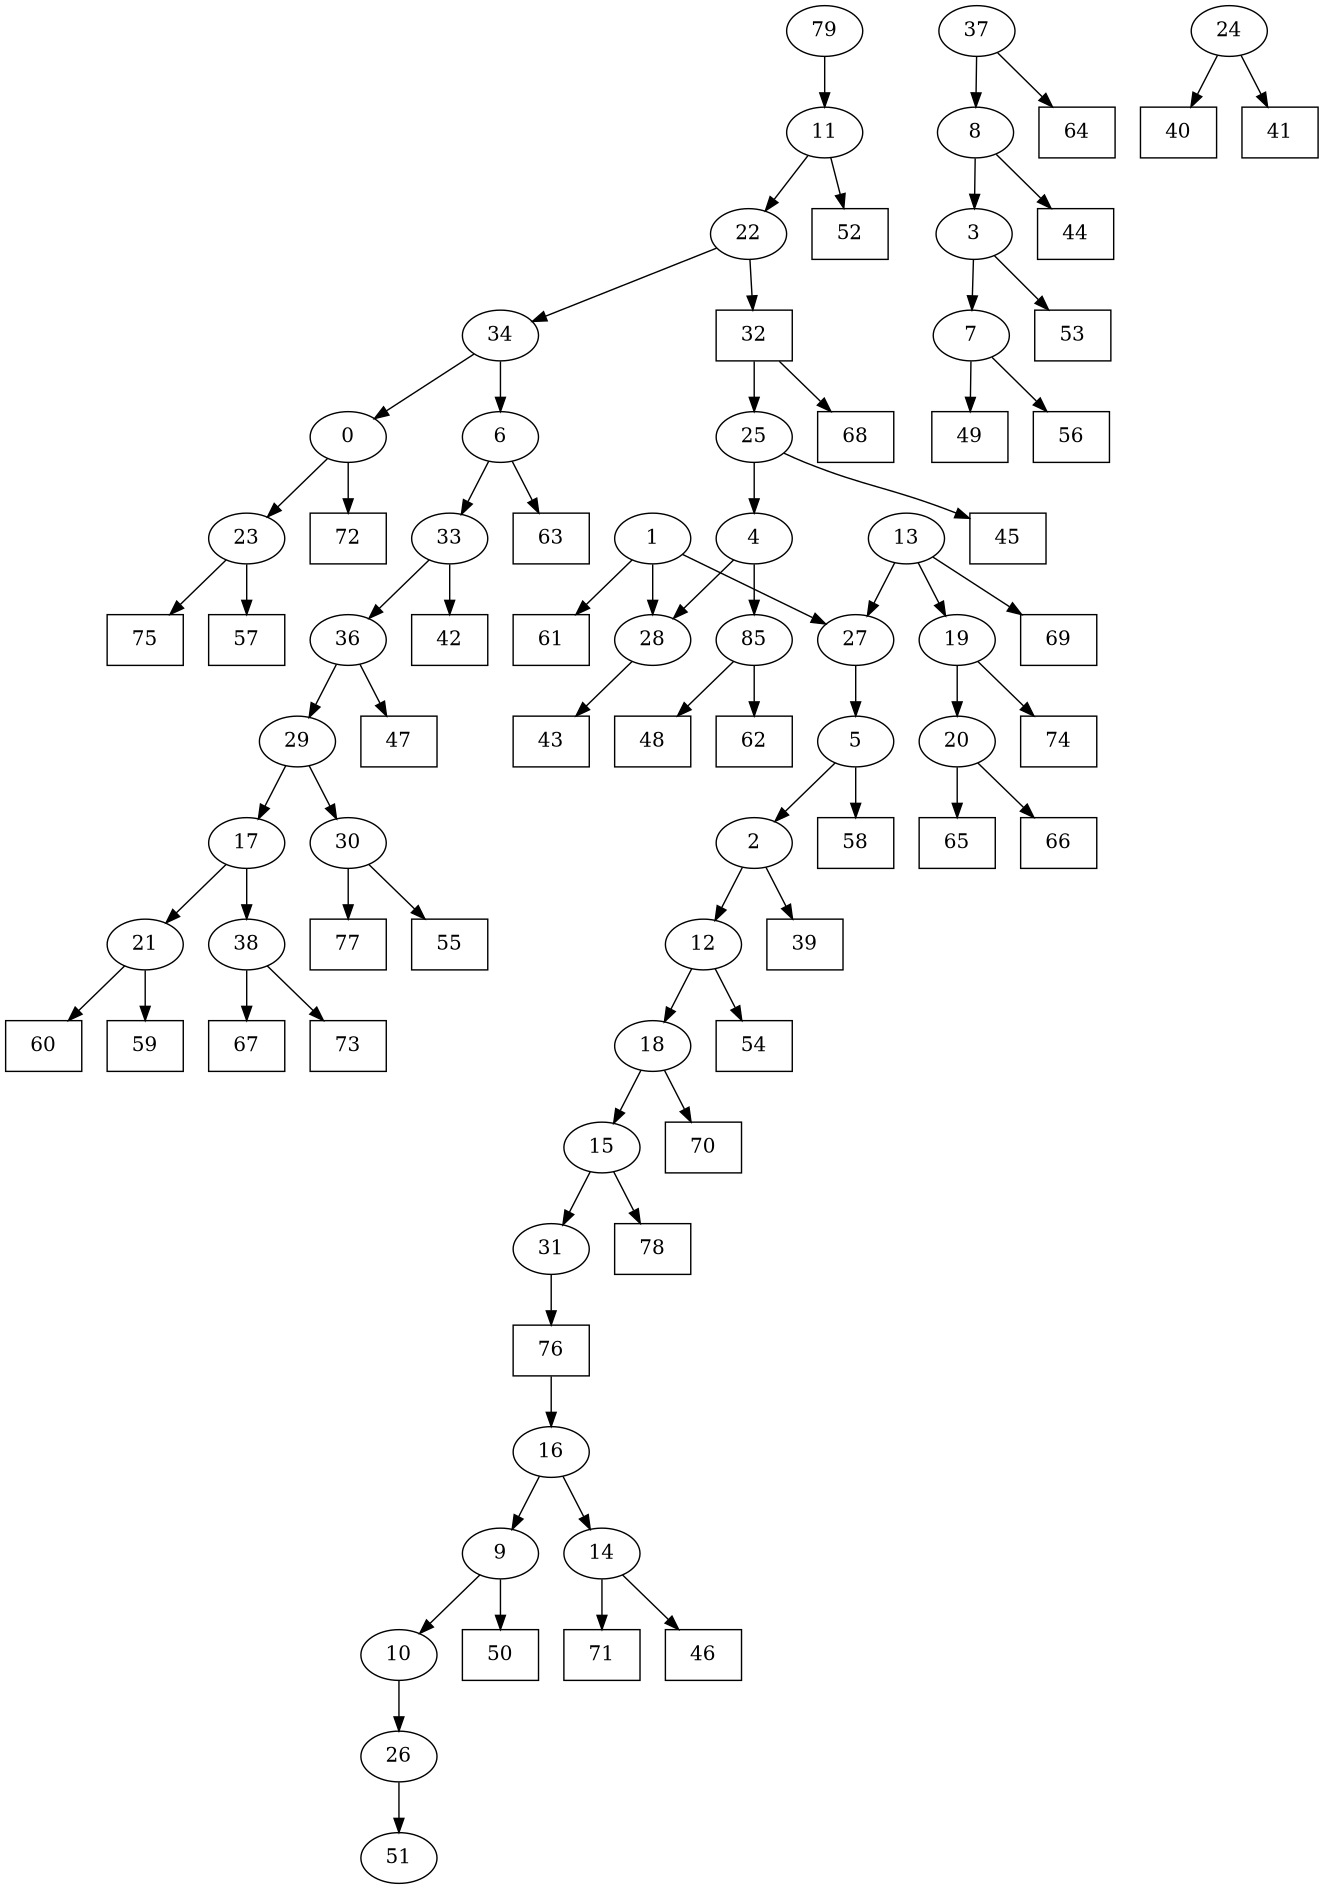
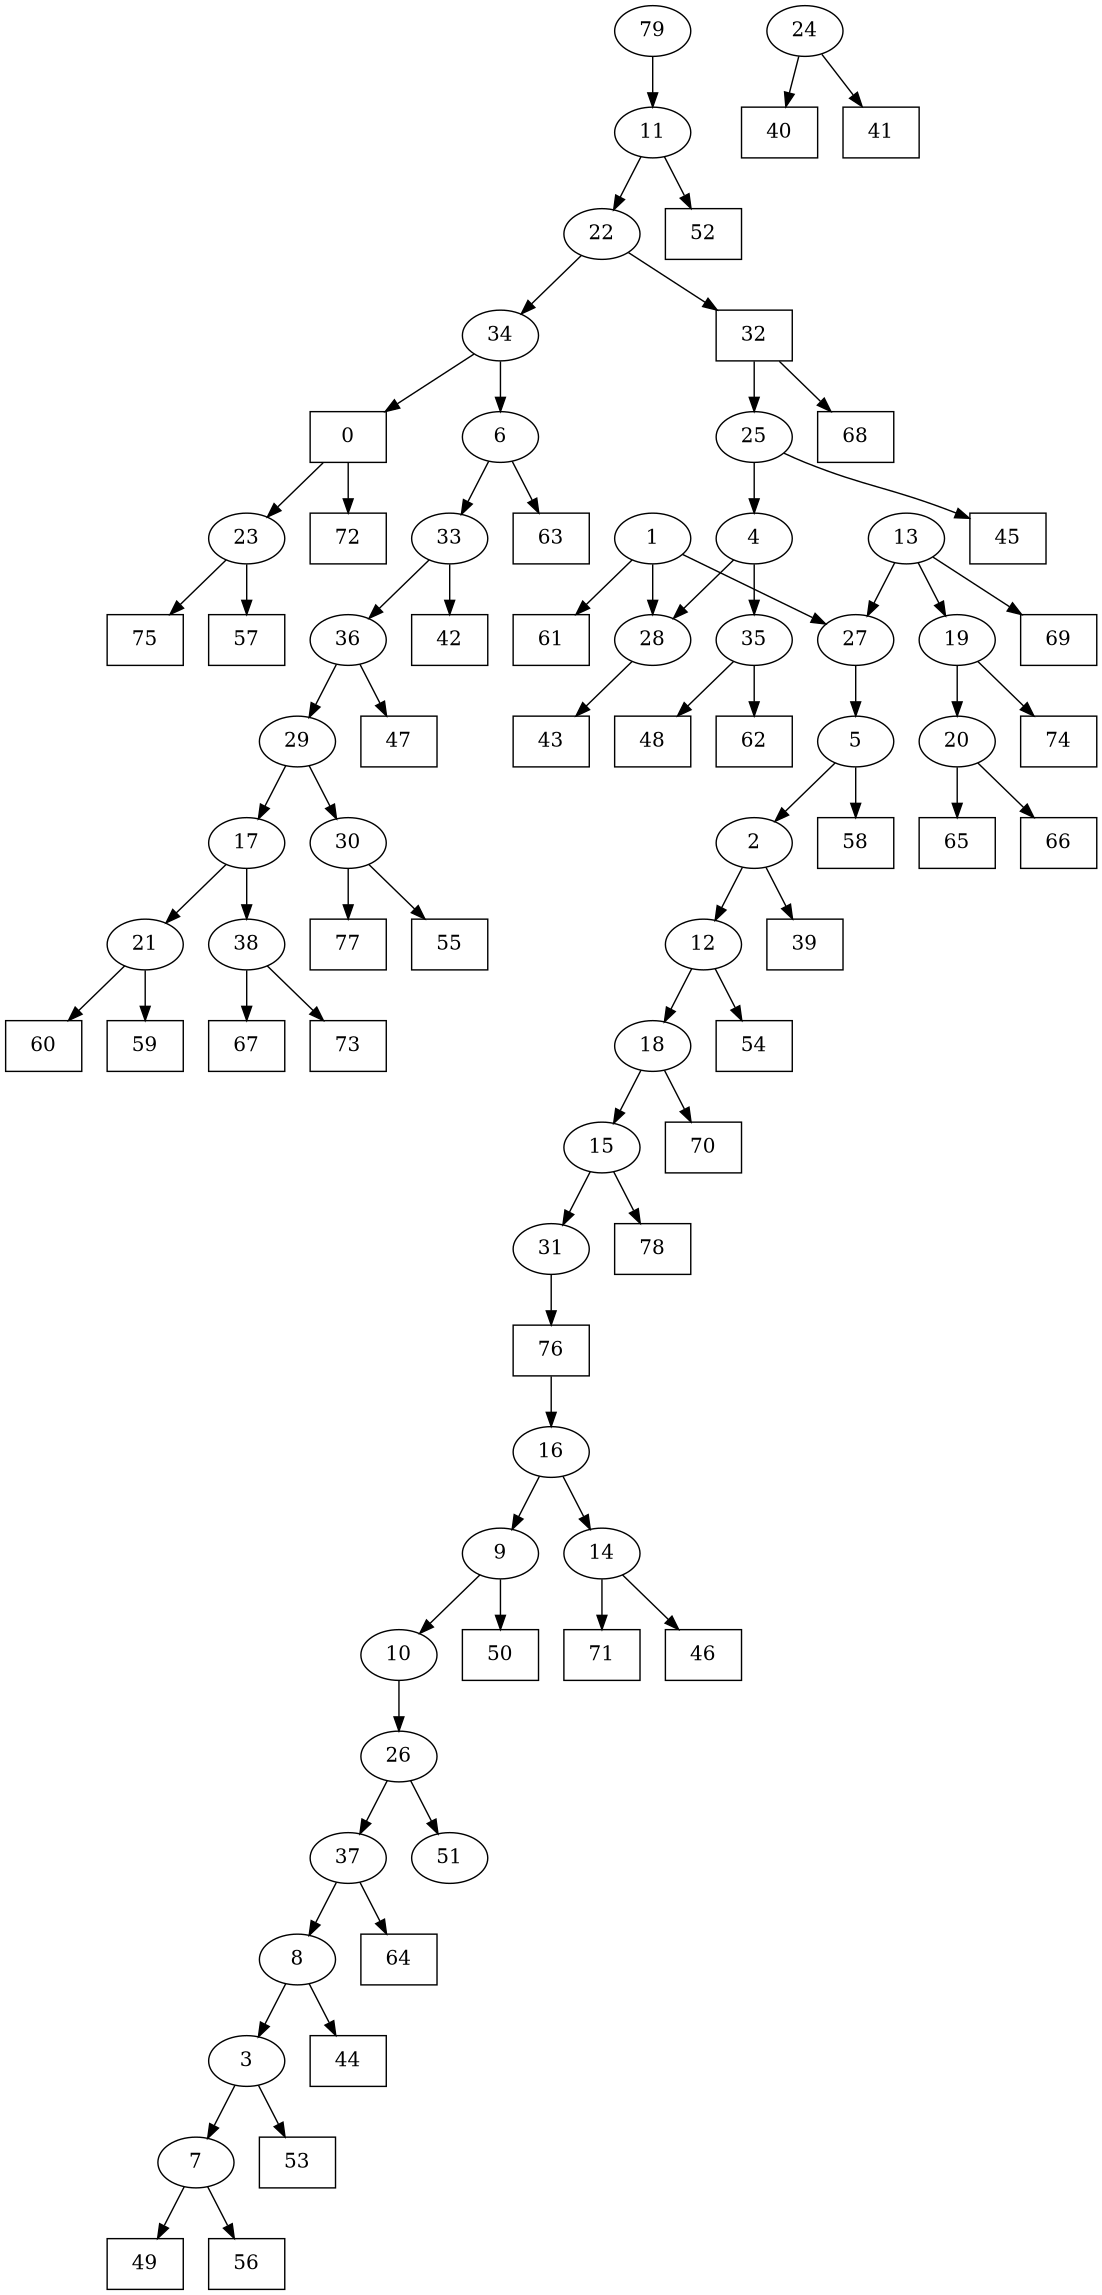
(348, 437) -> (348, 437)
(754, 640) -> (754, 640)
none -> (377, 1801)
